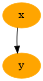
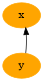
(17, 37) -> (26, 44)
